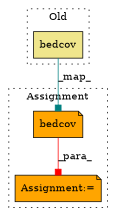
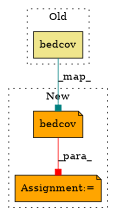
(58, 97) -> (58, 97)
